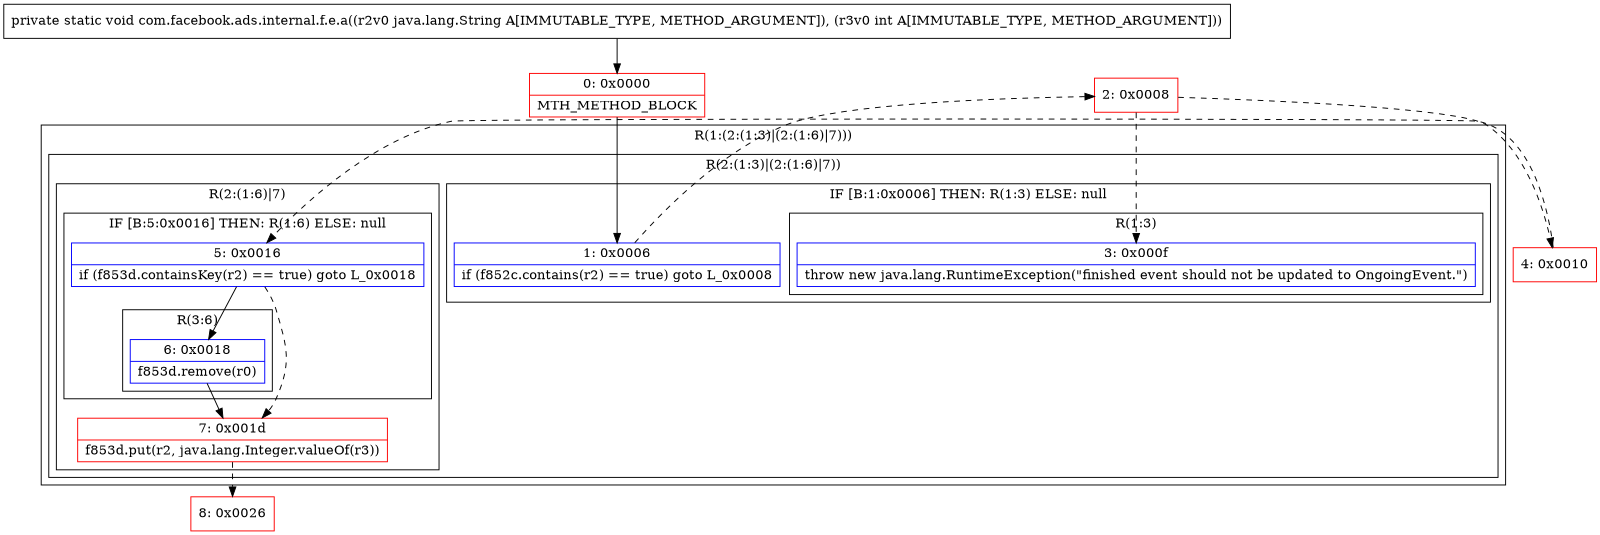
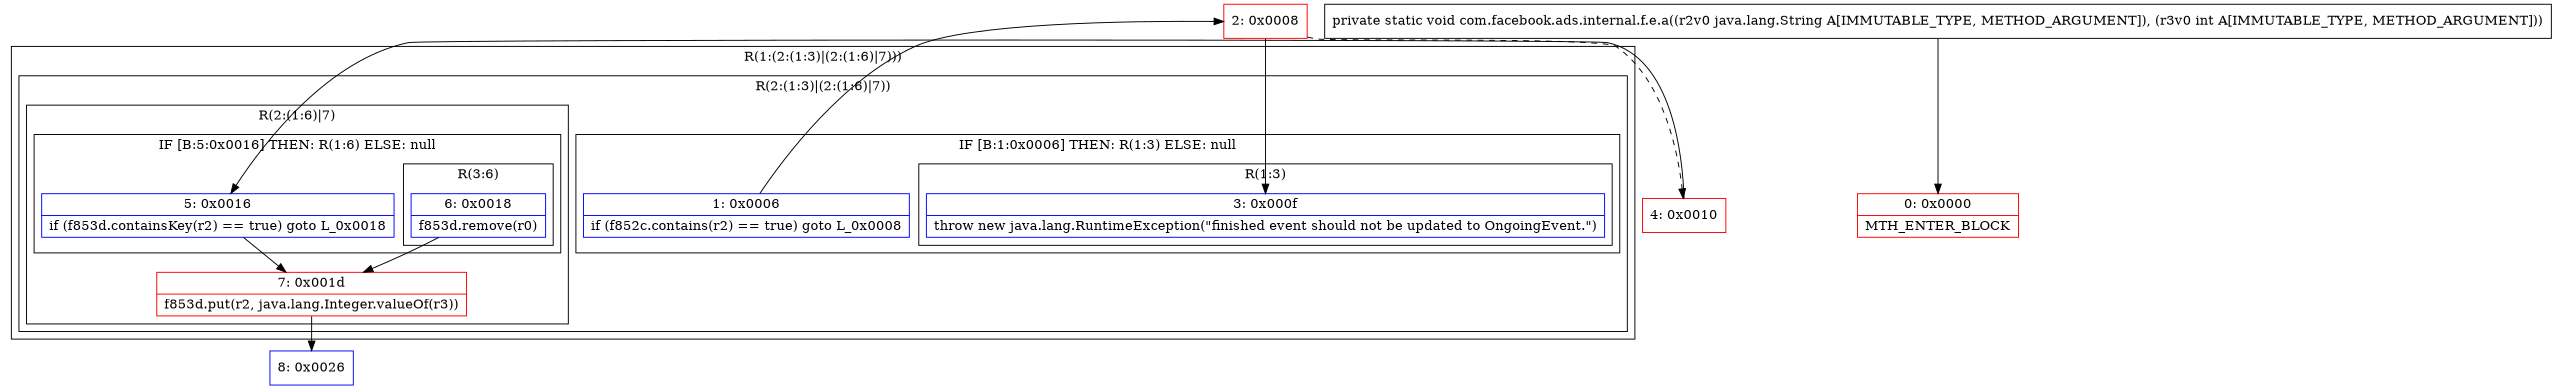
(617, 106) -> (1938, 226)
(838, 113) -> (969, 33)
(935, 119) -> (986, 40)
(1136, 173) -> (1265, 111)
(617, 175) -> none
(228, 303) -> none
(286, 349) -> (255, 247)
(233, 474) -> (312, 329)
(233, 514) -> (312, 368)
